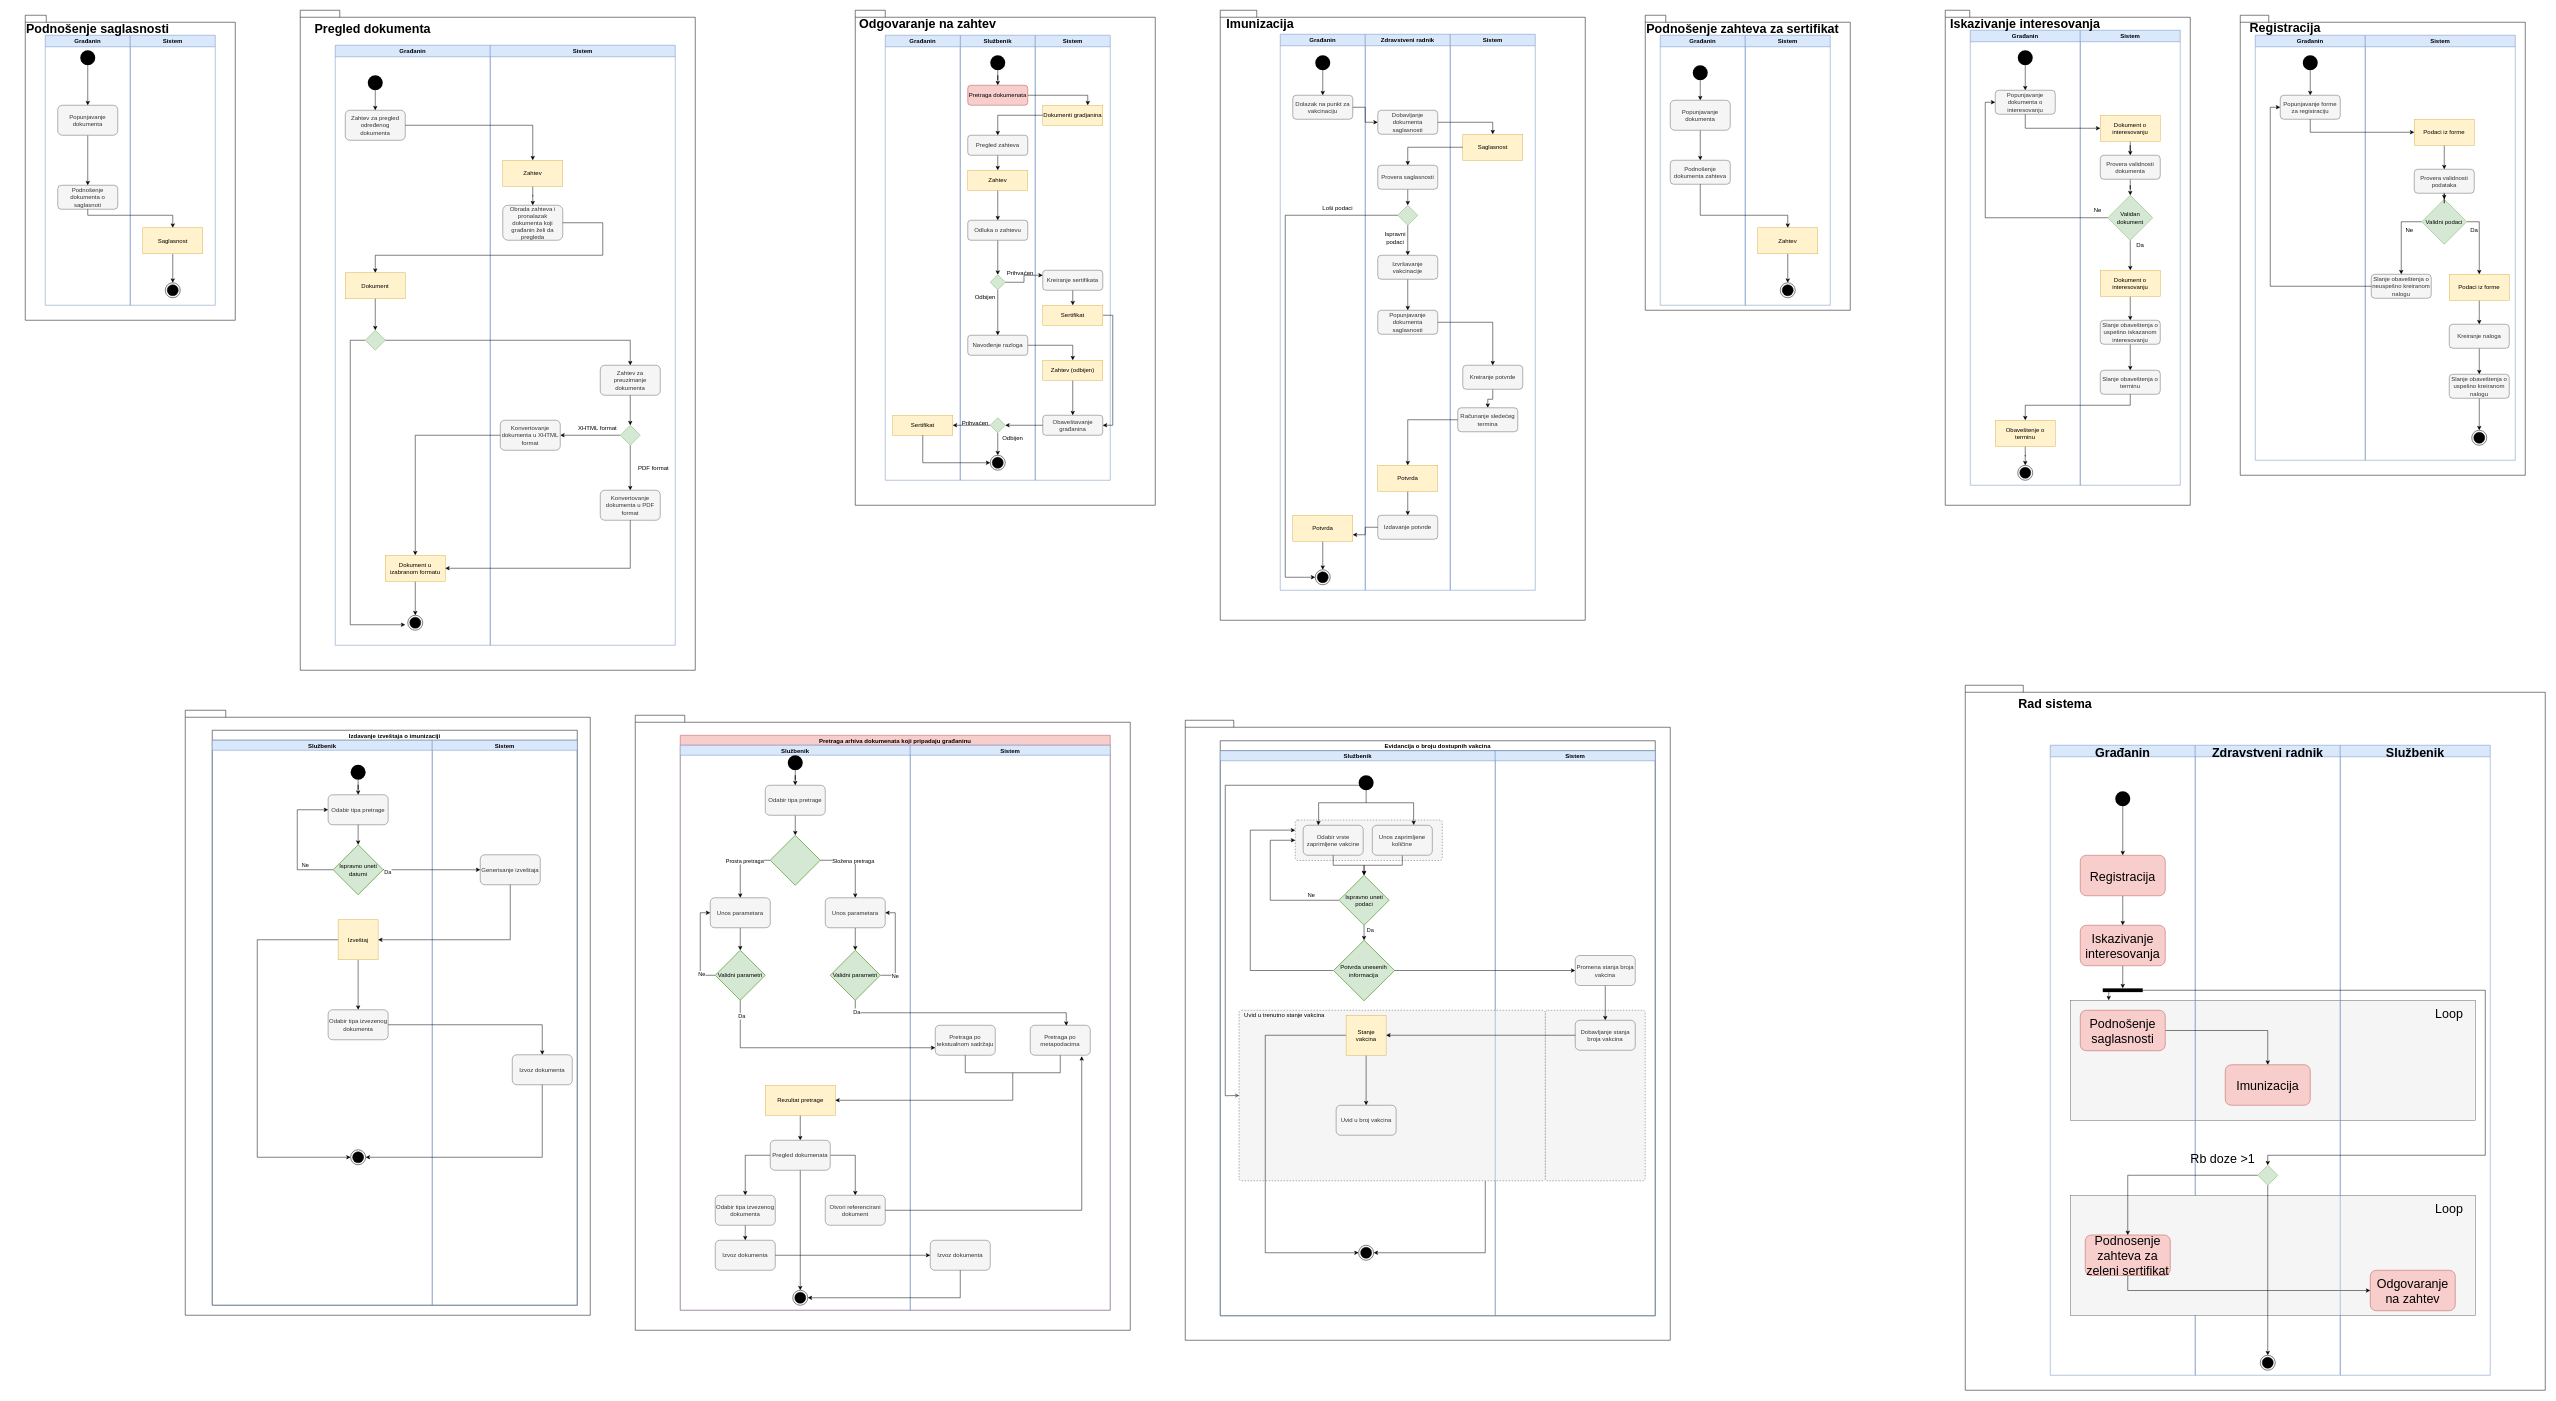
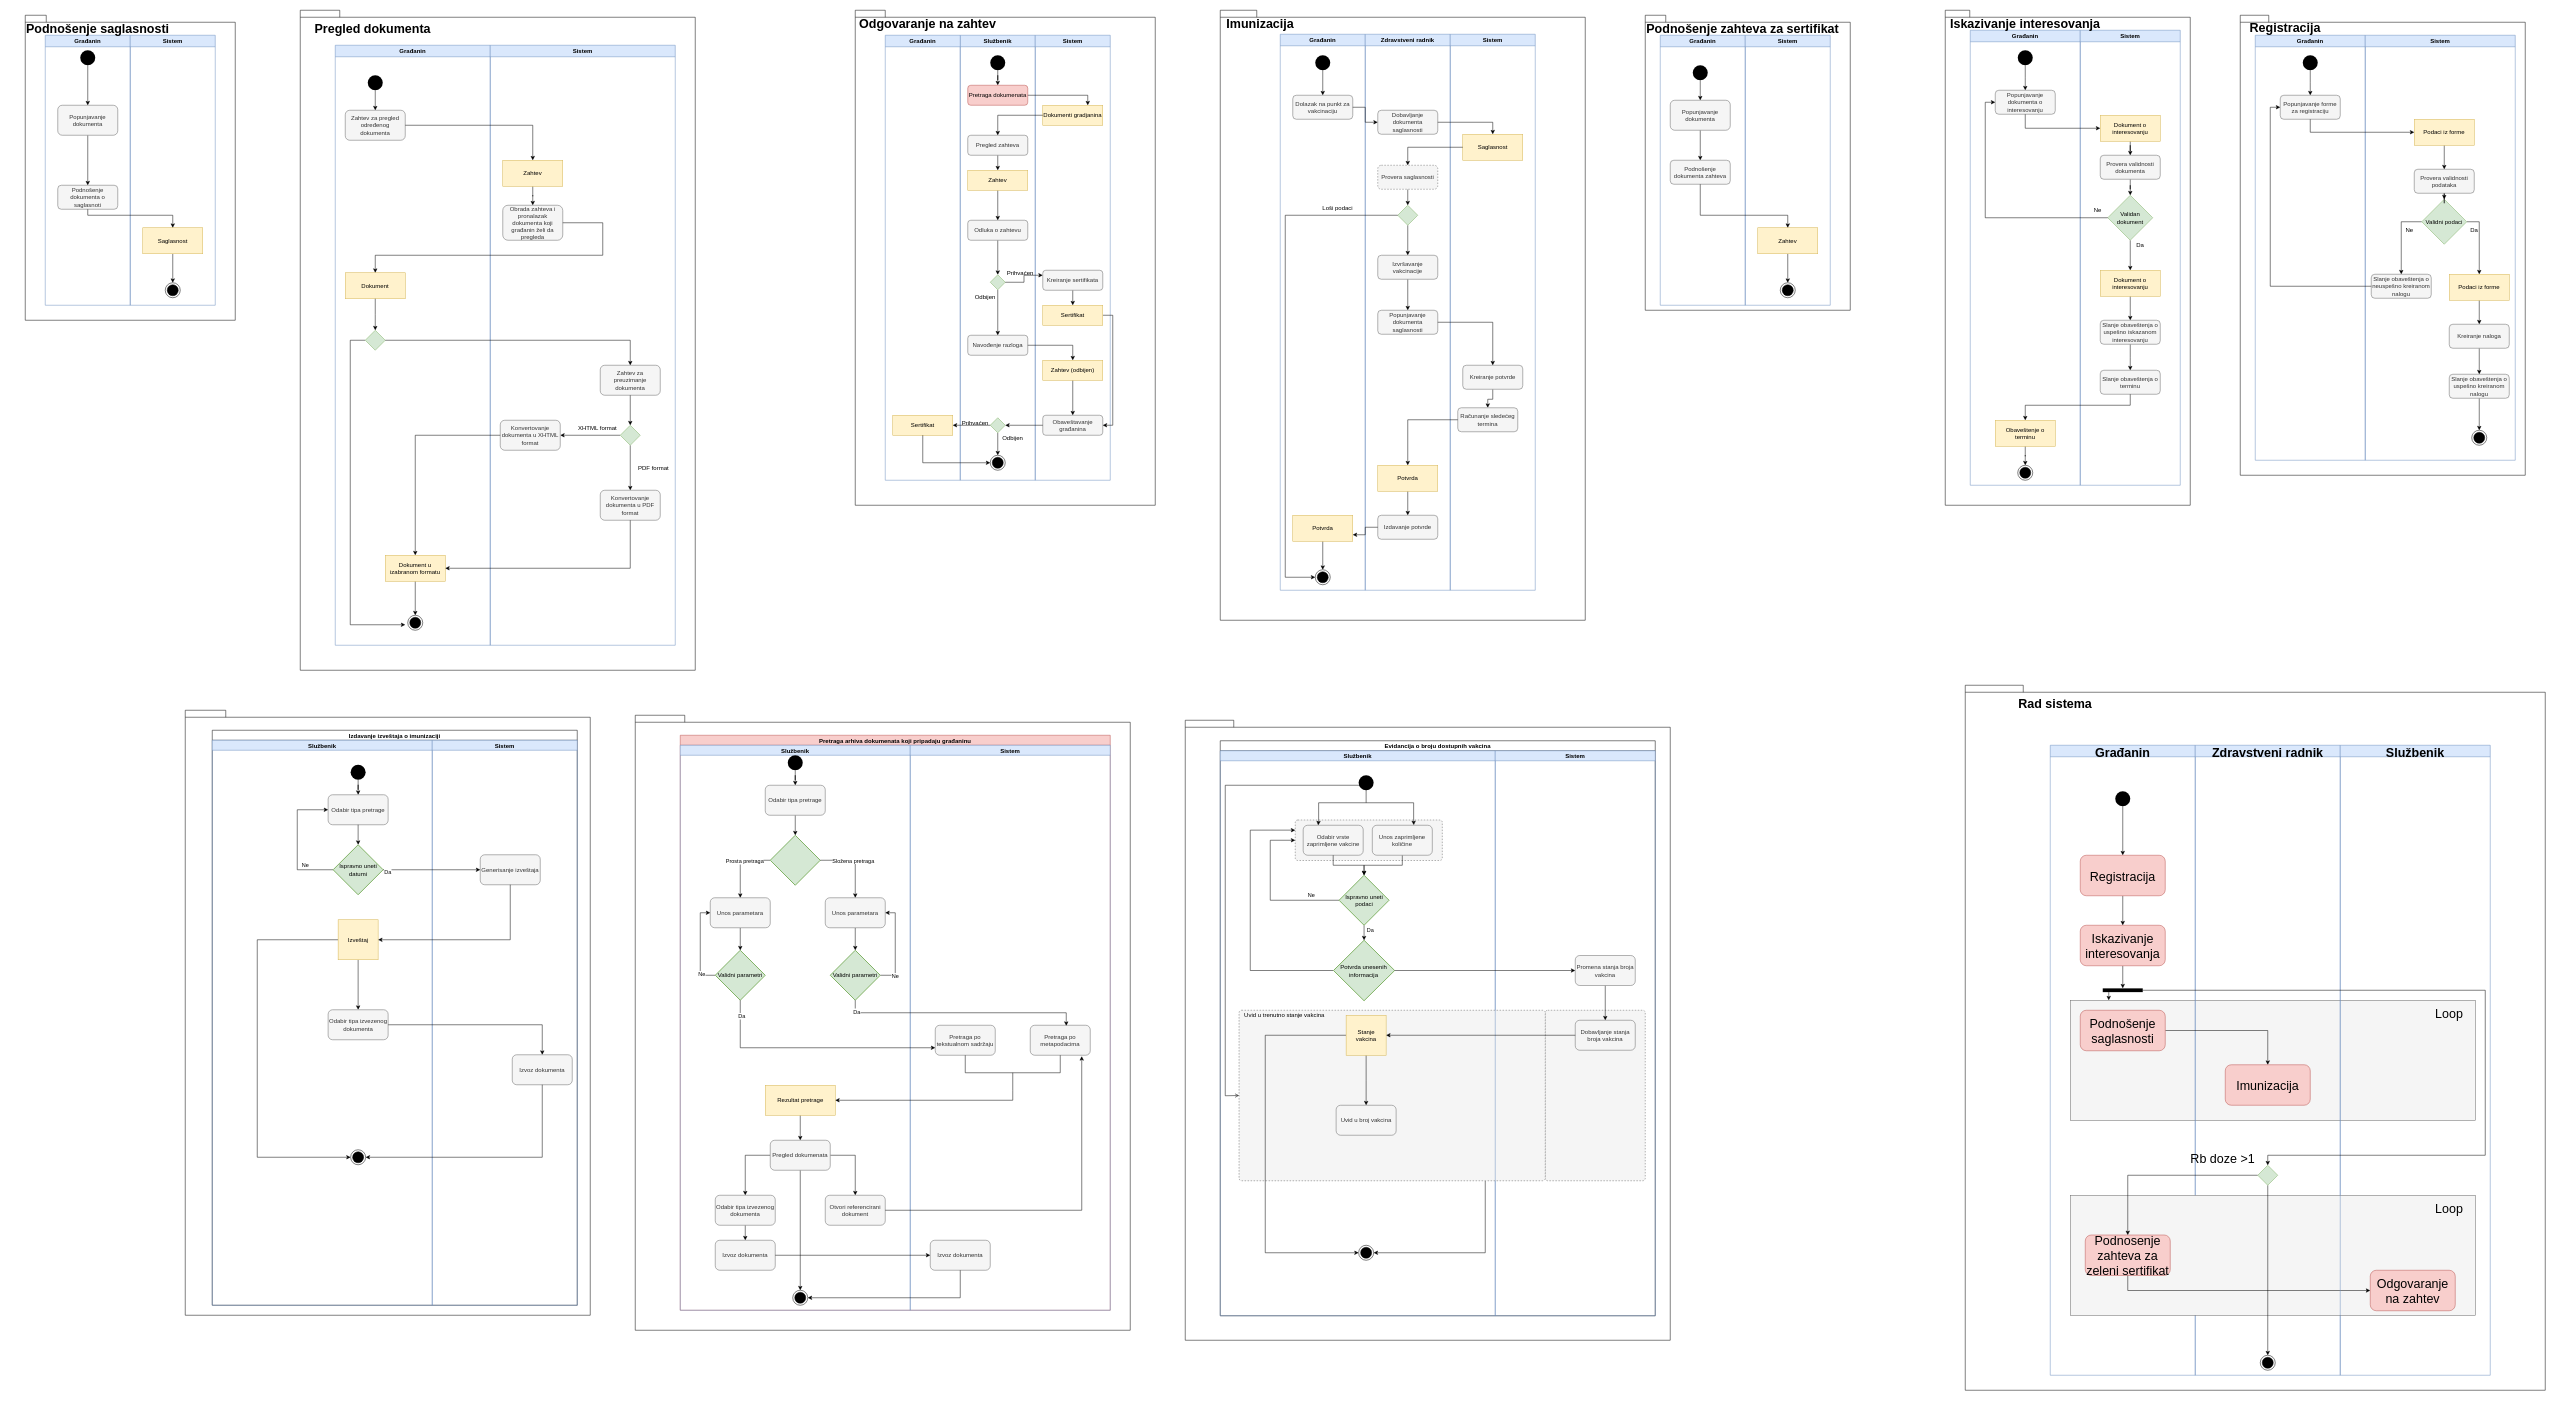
(1408, 177) -> (1408, 177)
(1395, 238) -> none
